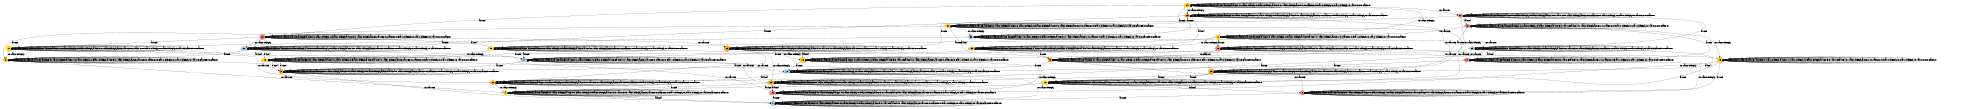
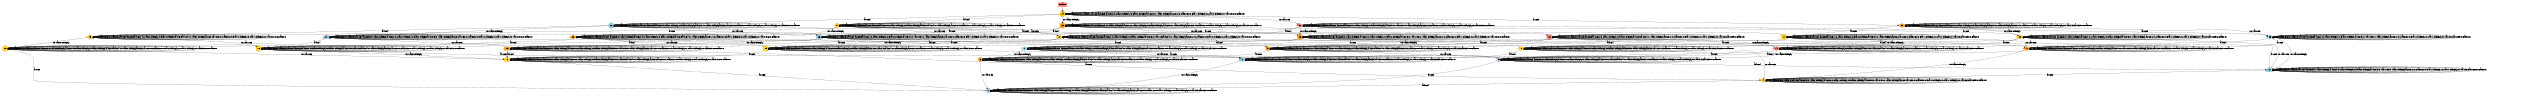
none -> (1063, 5)
(1187, 5) -> (1063, 14)
(1187, 16) -> (1063, 25)
(1426, 21) -> (967, 20)
(1468, 26) -> (1060, 37)
(961, 28) -> (1962, 28)
(1380, 34) -> (948, 32)
(262, 37) -> (611, 25)
(971, 37) -> (1902, 25)
(154, 43) -> (1035, 31)
(727, 49) -> (819, 37)
(516, 51) -> none
(792, 54) -> (246, 43)
(1205, 54) -> (1409, 43)
(1476, 54) -> (1760, 43)
(266, 55) -> (1293, 46)
(265, 60) -> (5, 49)
(524, 60) -> (1025, 49)
(276, 63) -> (484, 88)
(500, 66) -> (1022, 54)
(1467, 71) -> (1034, 45)
(641, 82) -> (1675, 56)
(1045, 83) -> (2269, 70)
(1174, 88) -> (1883, 67)
(773, 93) -> (507, 59)
(1302, 93) -> (1499, 59)
